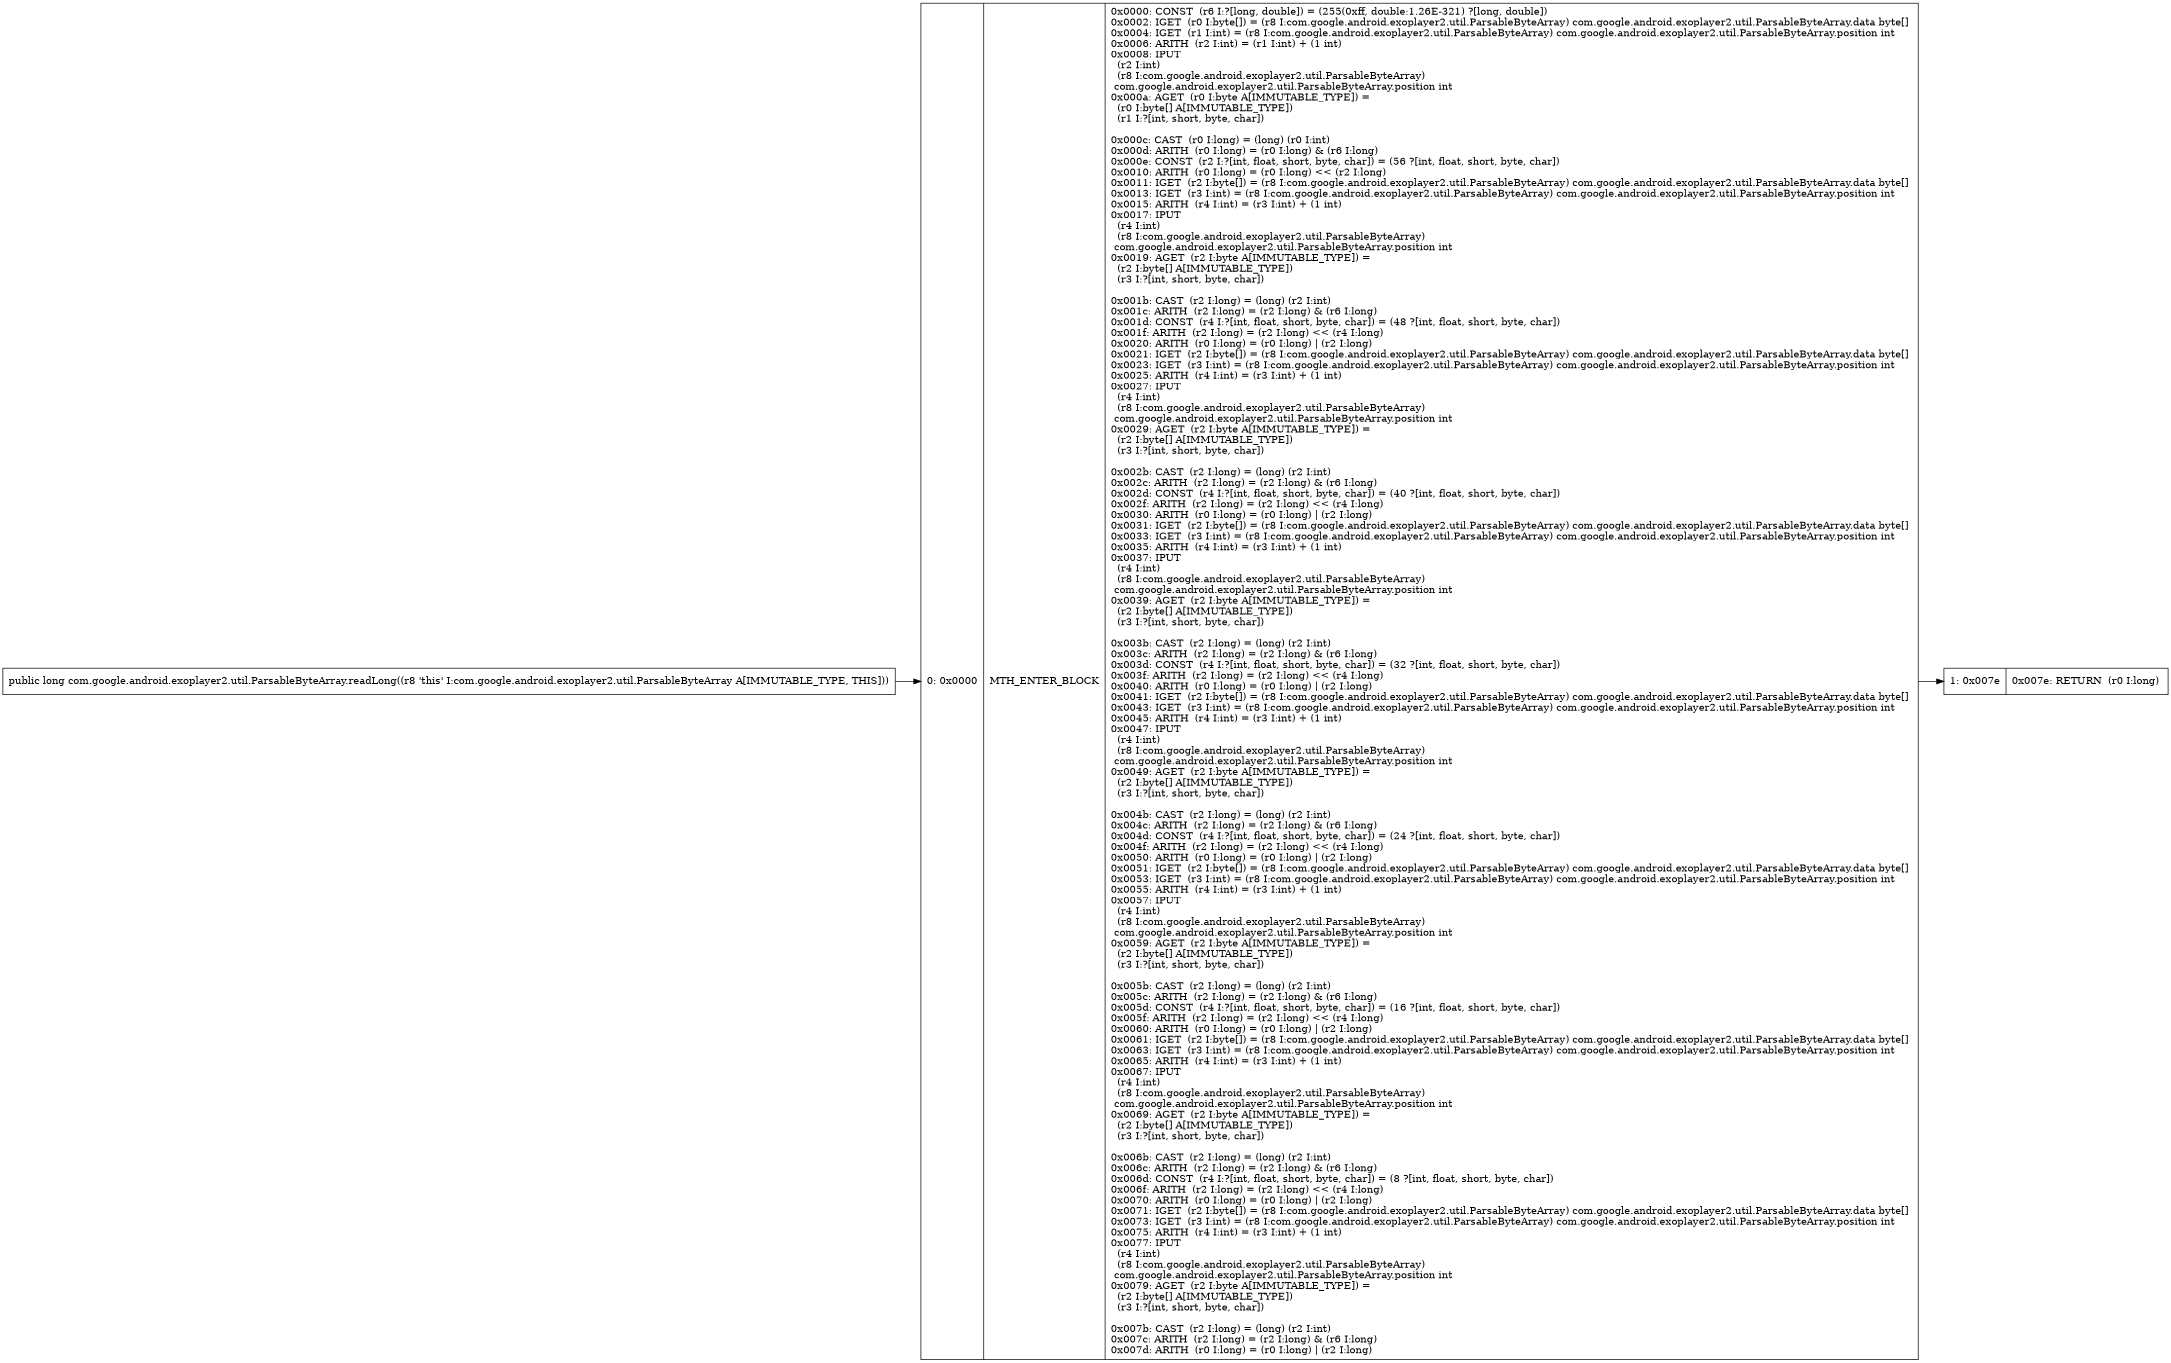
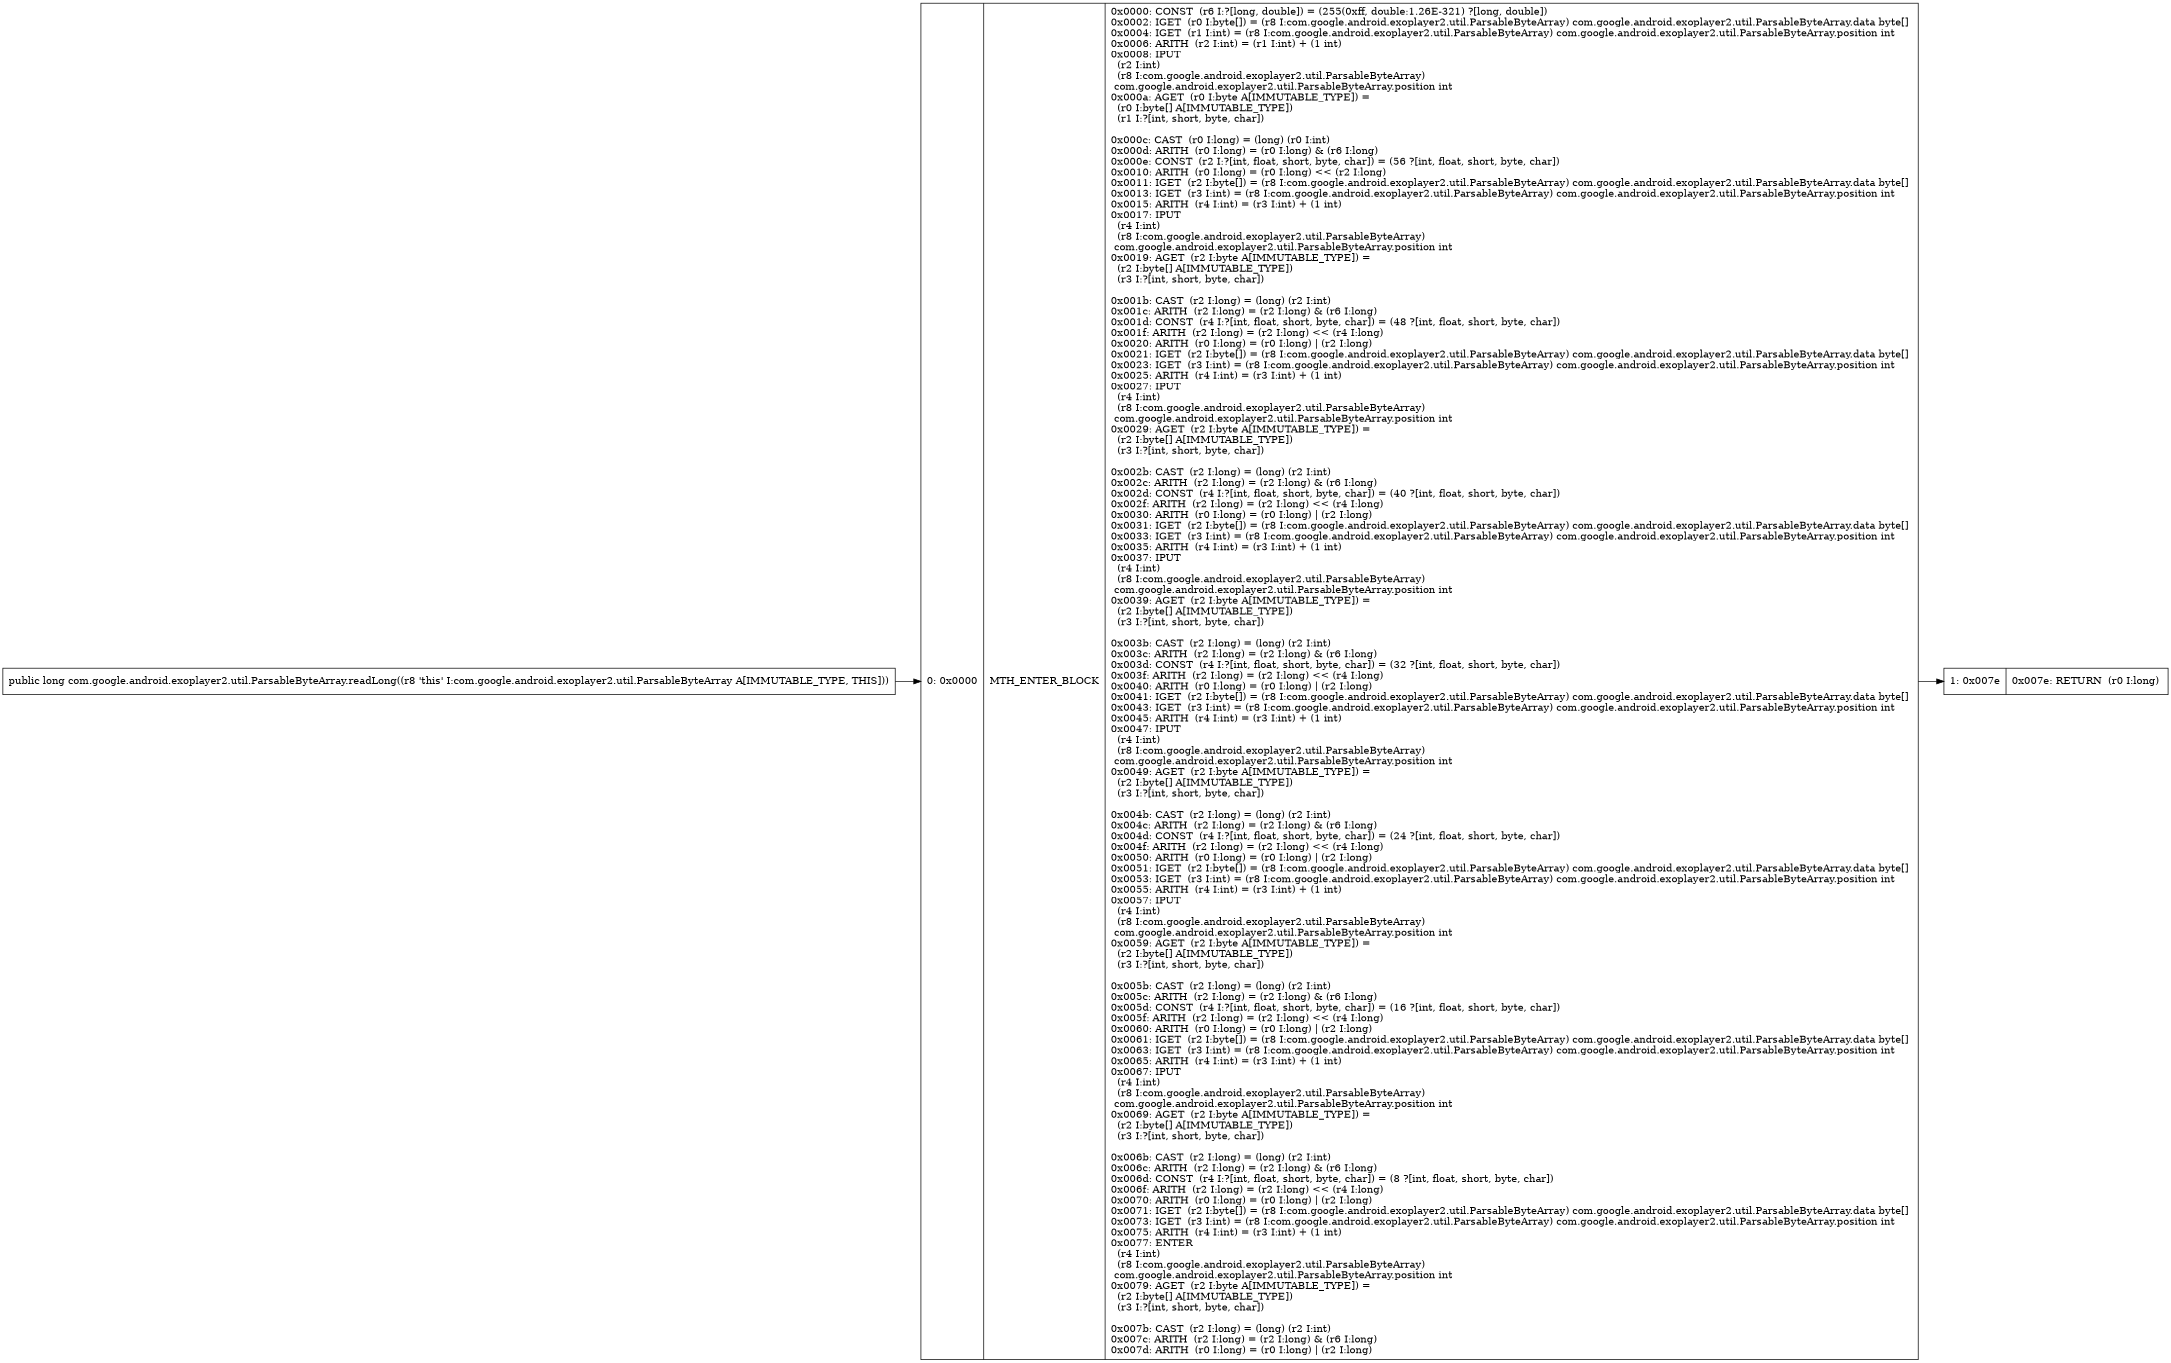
(1149, 1243) -> (1155, 1243)
